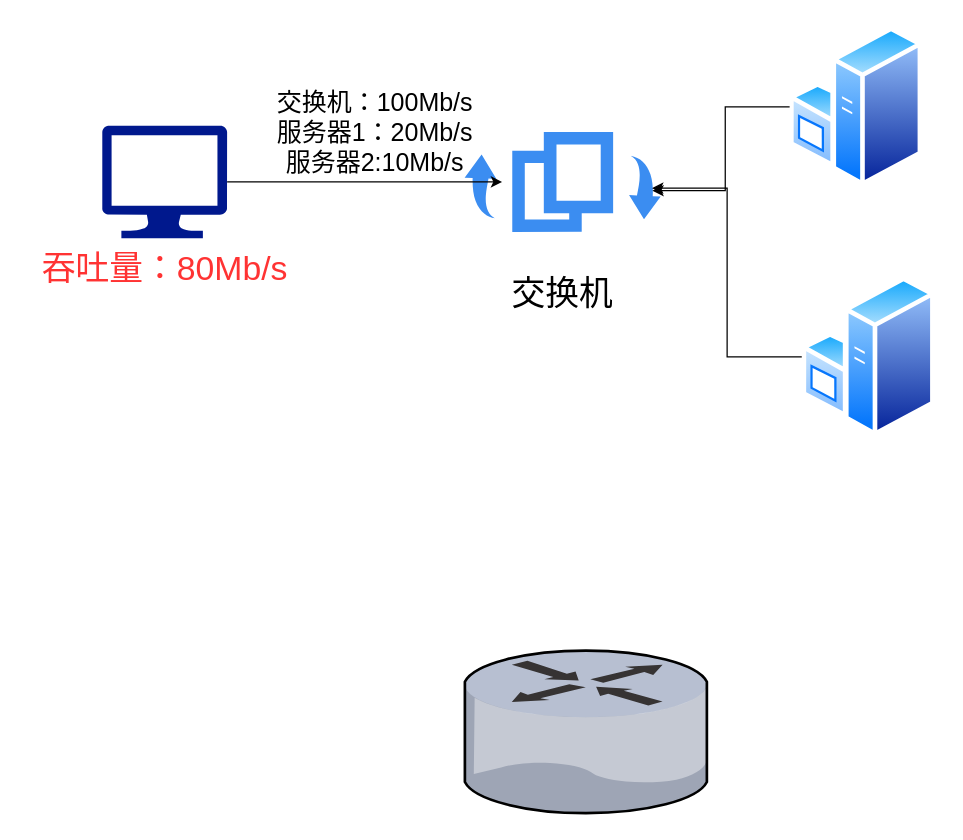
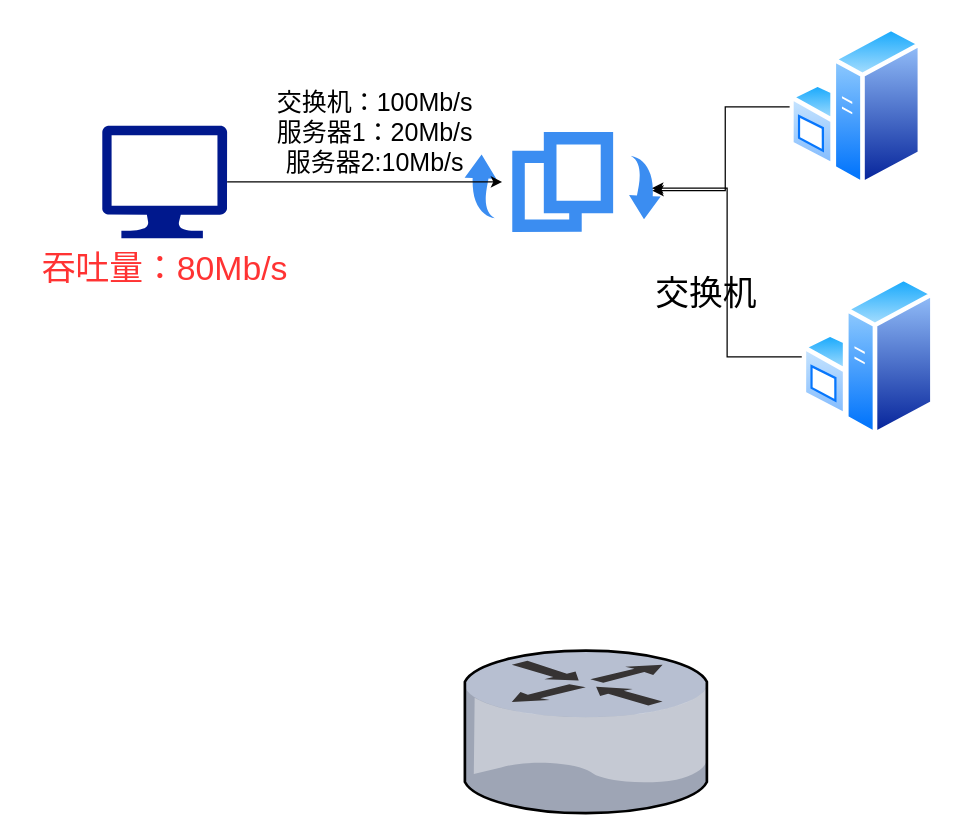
(562, 294) -> (706, 294)
